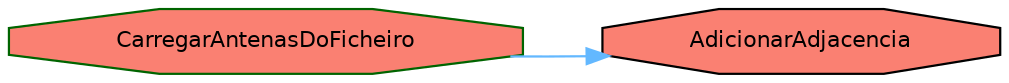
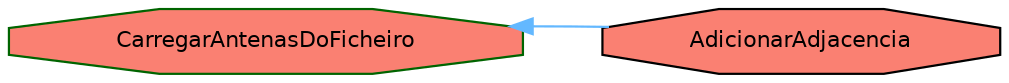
(548, 56) -> (571, 26)
